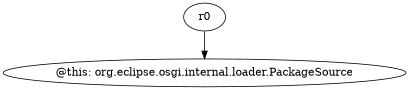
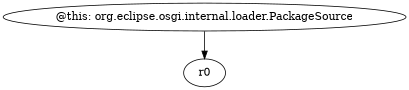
(205, 41) -> (205, 41)
